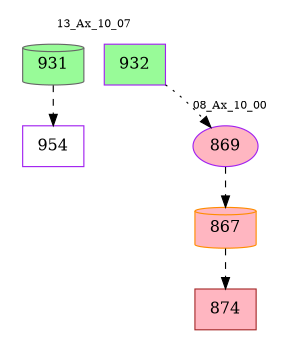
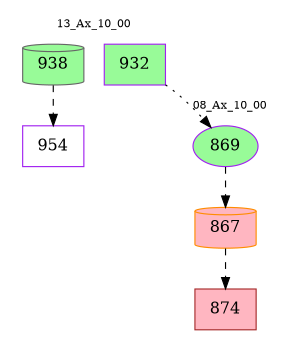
(94, 24) -> (94, 24)
(53, 65) -> (53, 65)
(226, 146) -> (226, 146)
